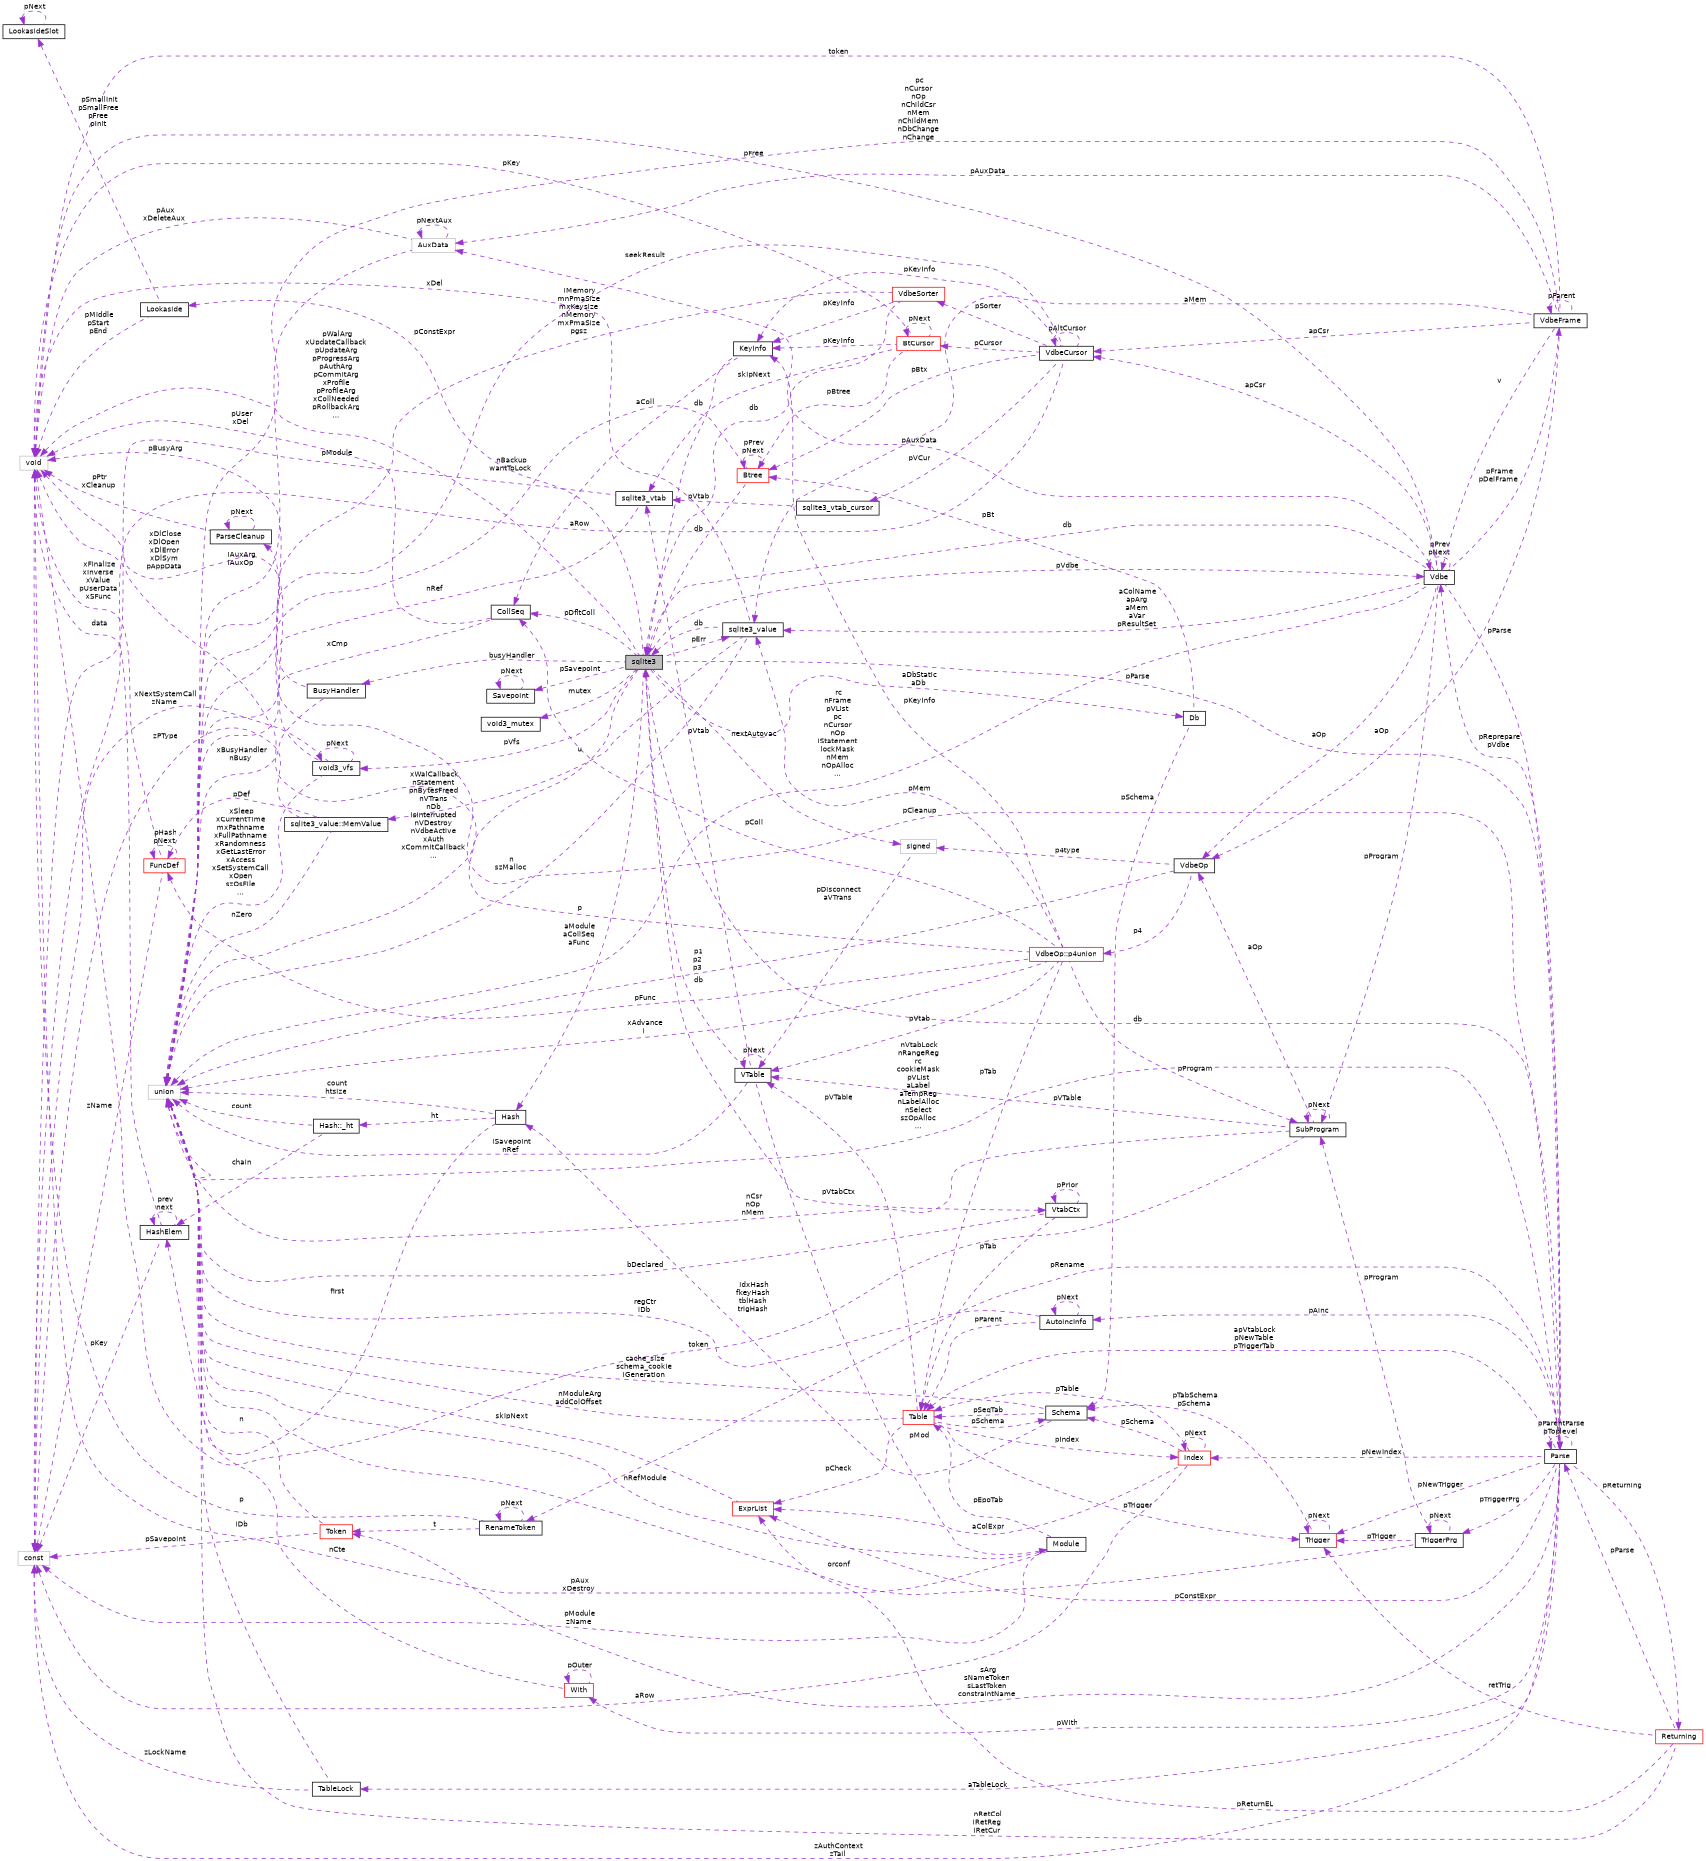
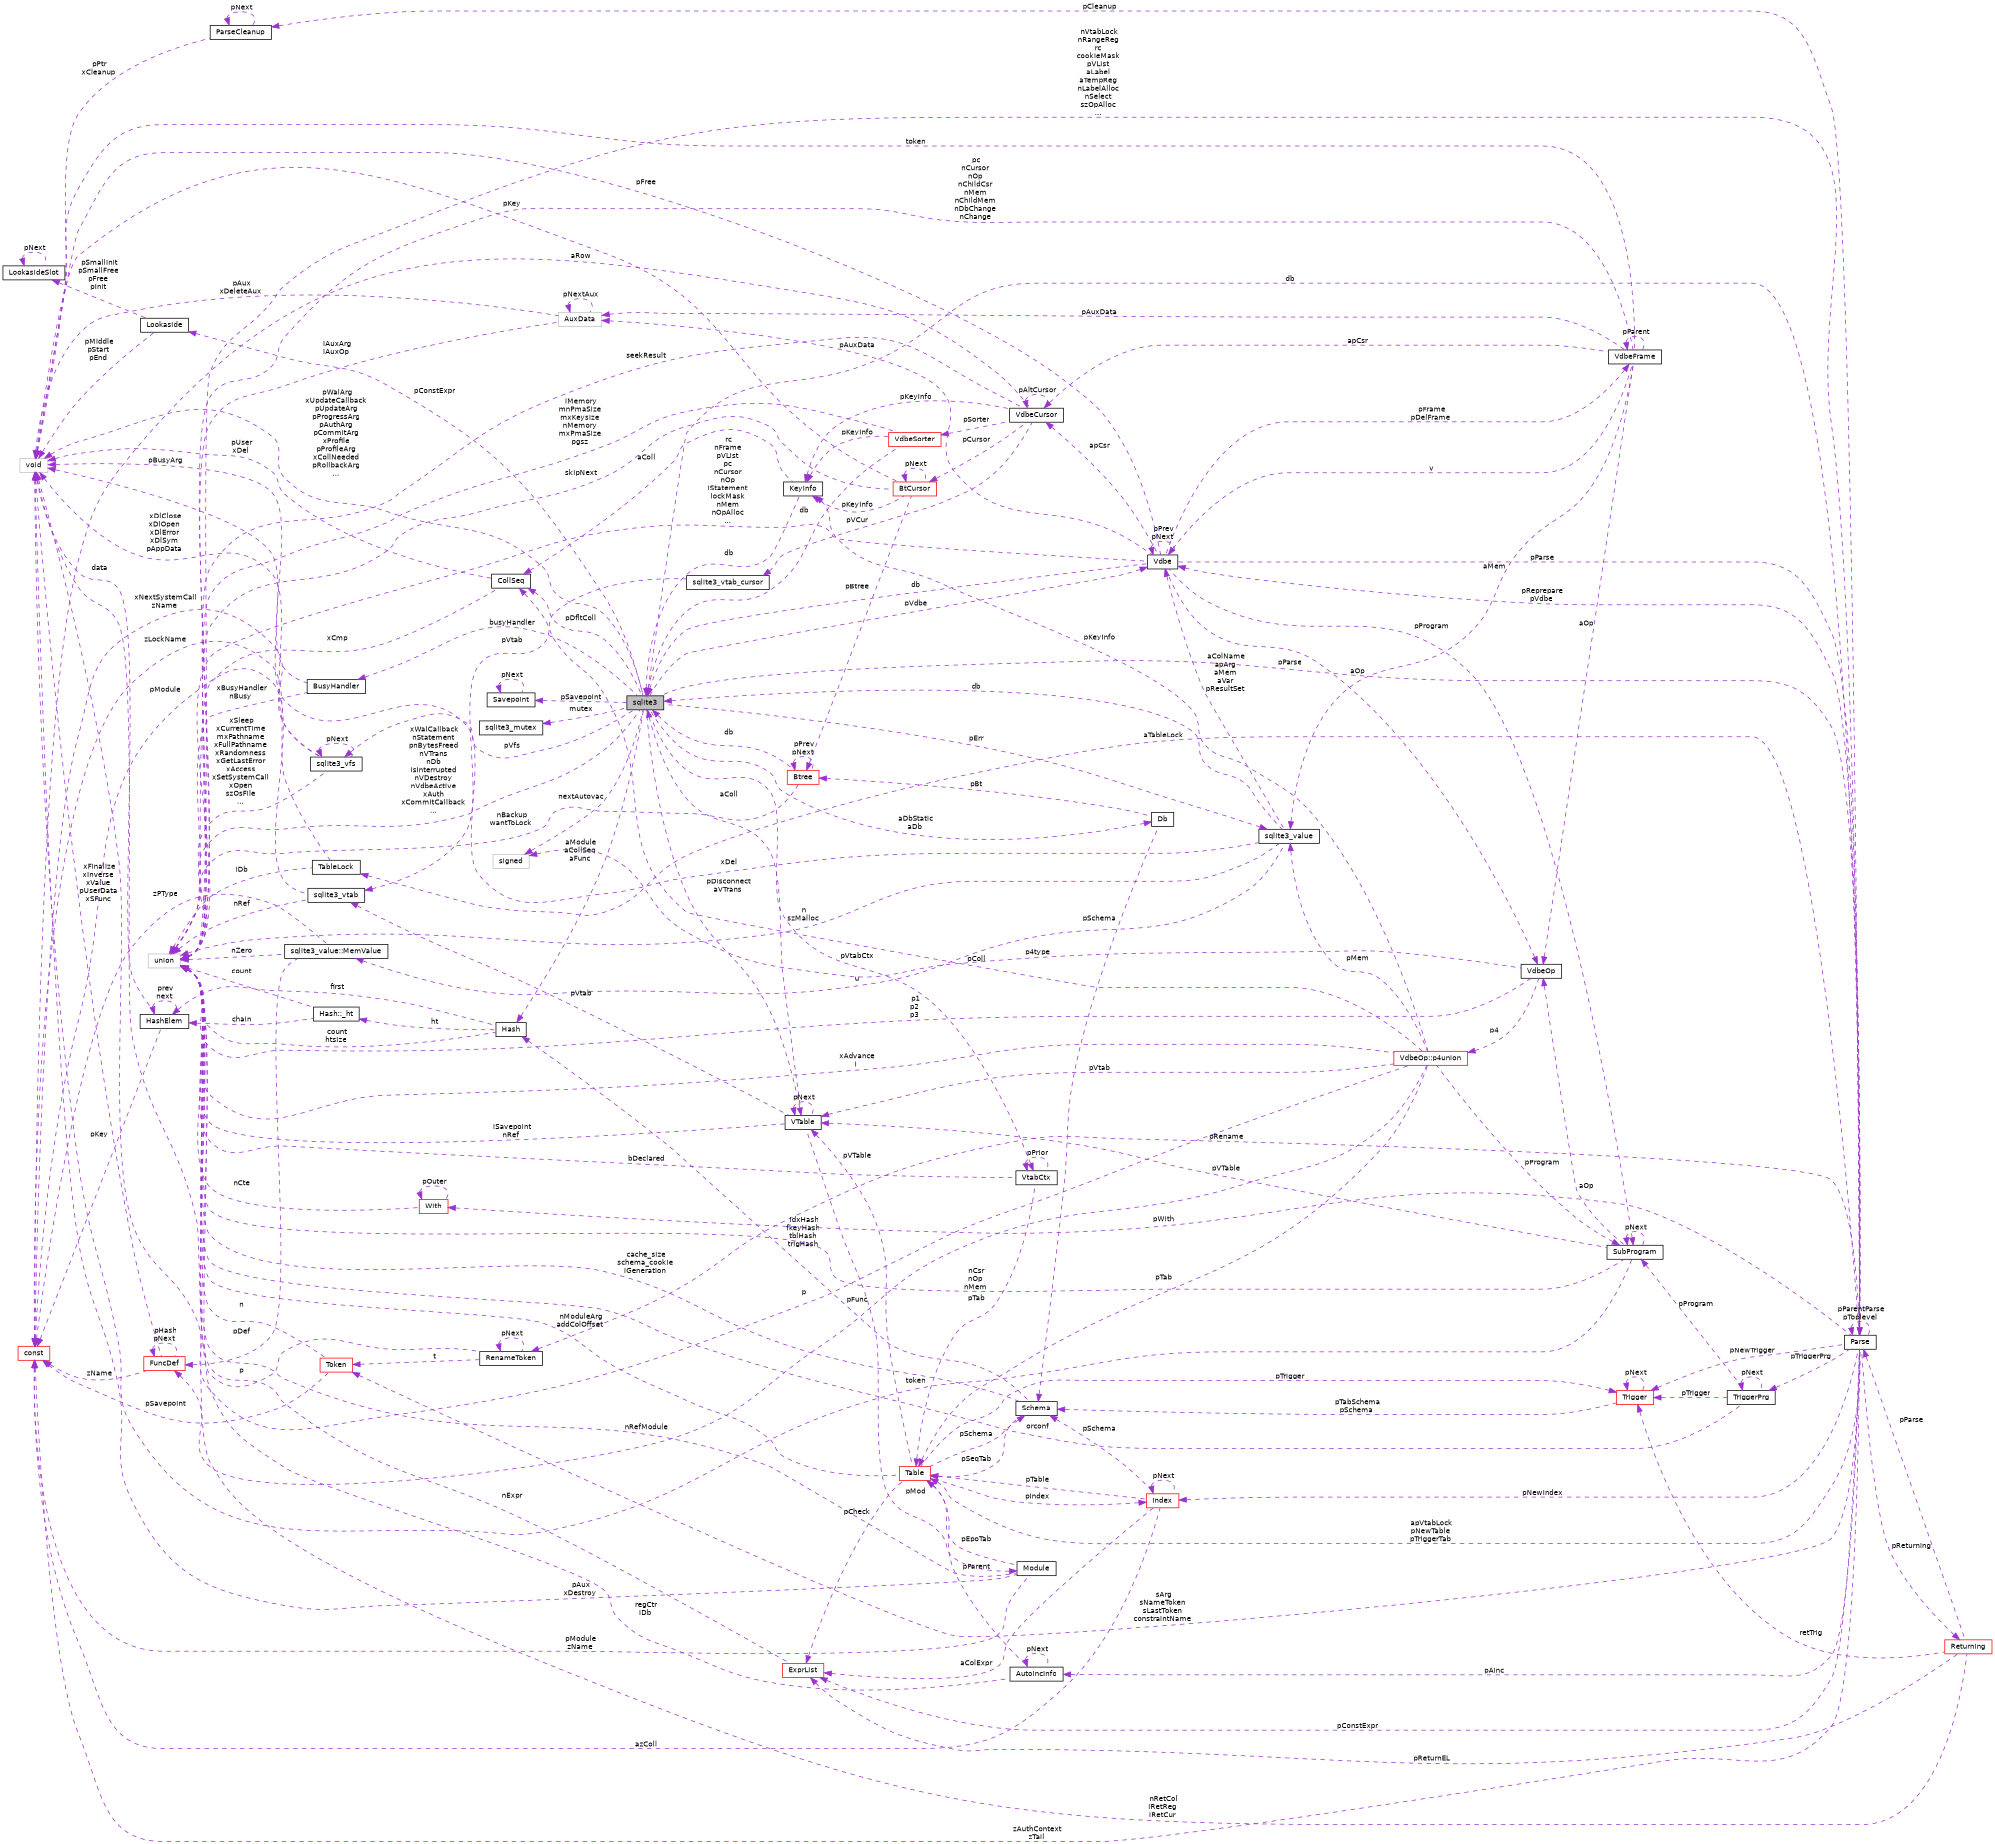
(756, 387) -> (396, 540)
(899, 392) -> none
(1110, 631) -> (1214, 708)
(511, 724) -> (511, 728)
(336, 768) -> (336, 764)
(838, 958) -> (706, 928)
(698, 981) -> (728, 795)
(511, 1416) -> (511, 1496)
(34, 1558) -> (34, 1353)
(644, 1696) -> (645, 1745)
